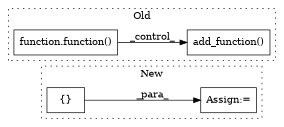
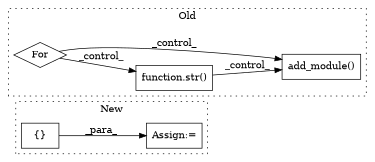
(66, 42) -> (174, 78)
(229, 42) -> (321, 67)
none -> (40, 55)
